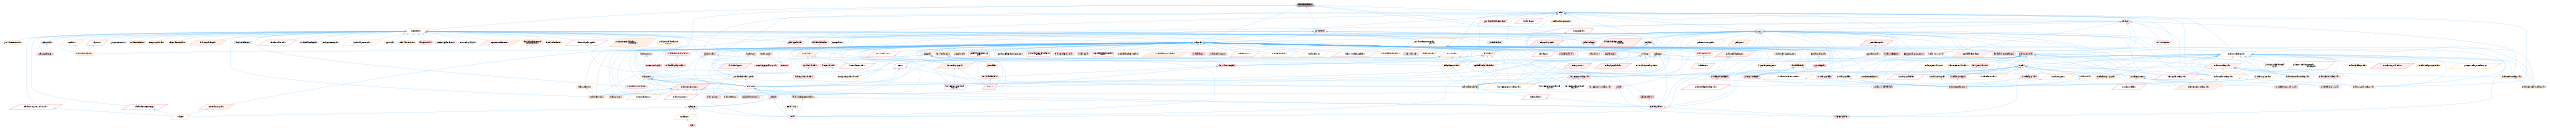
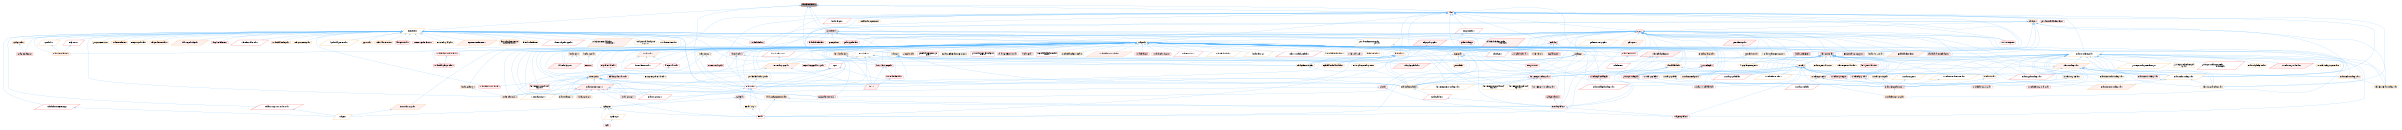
(1578, 66) -> (1532, 66)
(2055, 83) -> (1895, 93)
